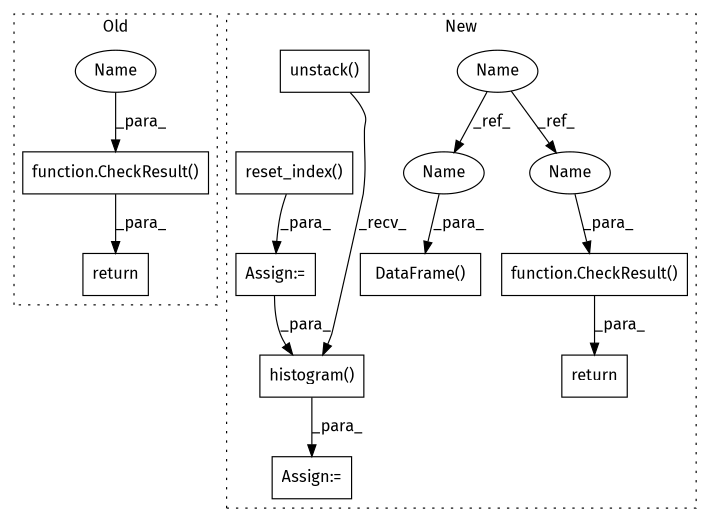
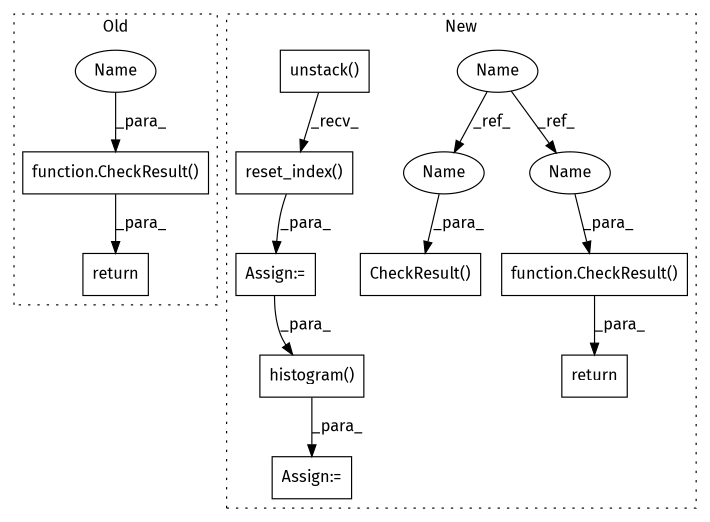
(358, 218) -> (311, 116)
(420, 274) -> (420, 274)
